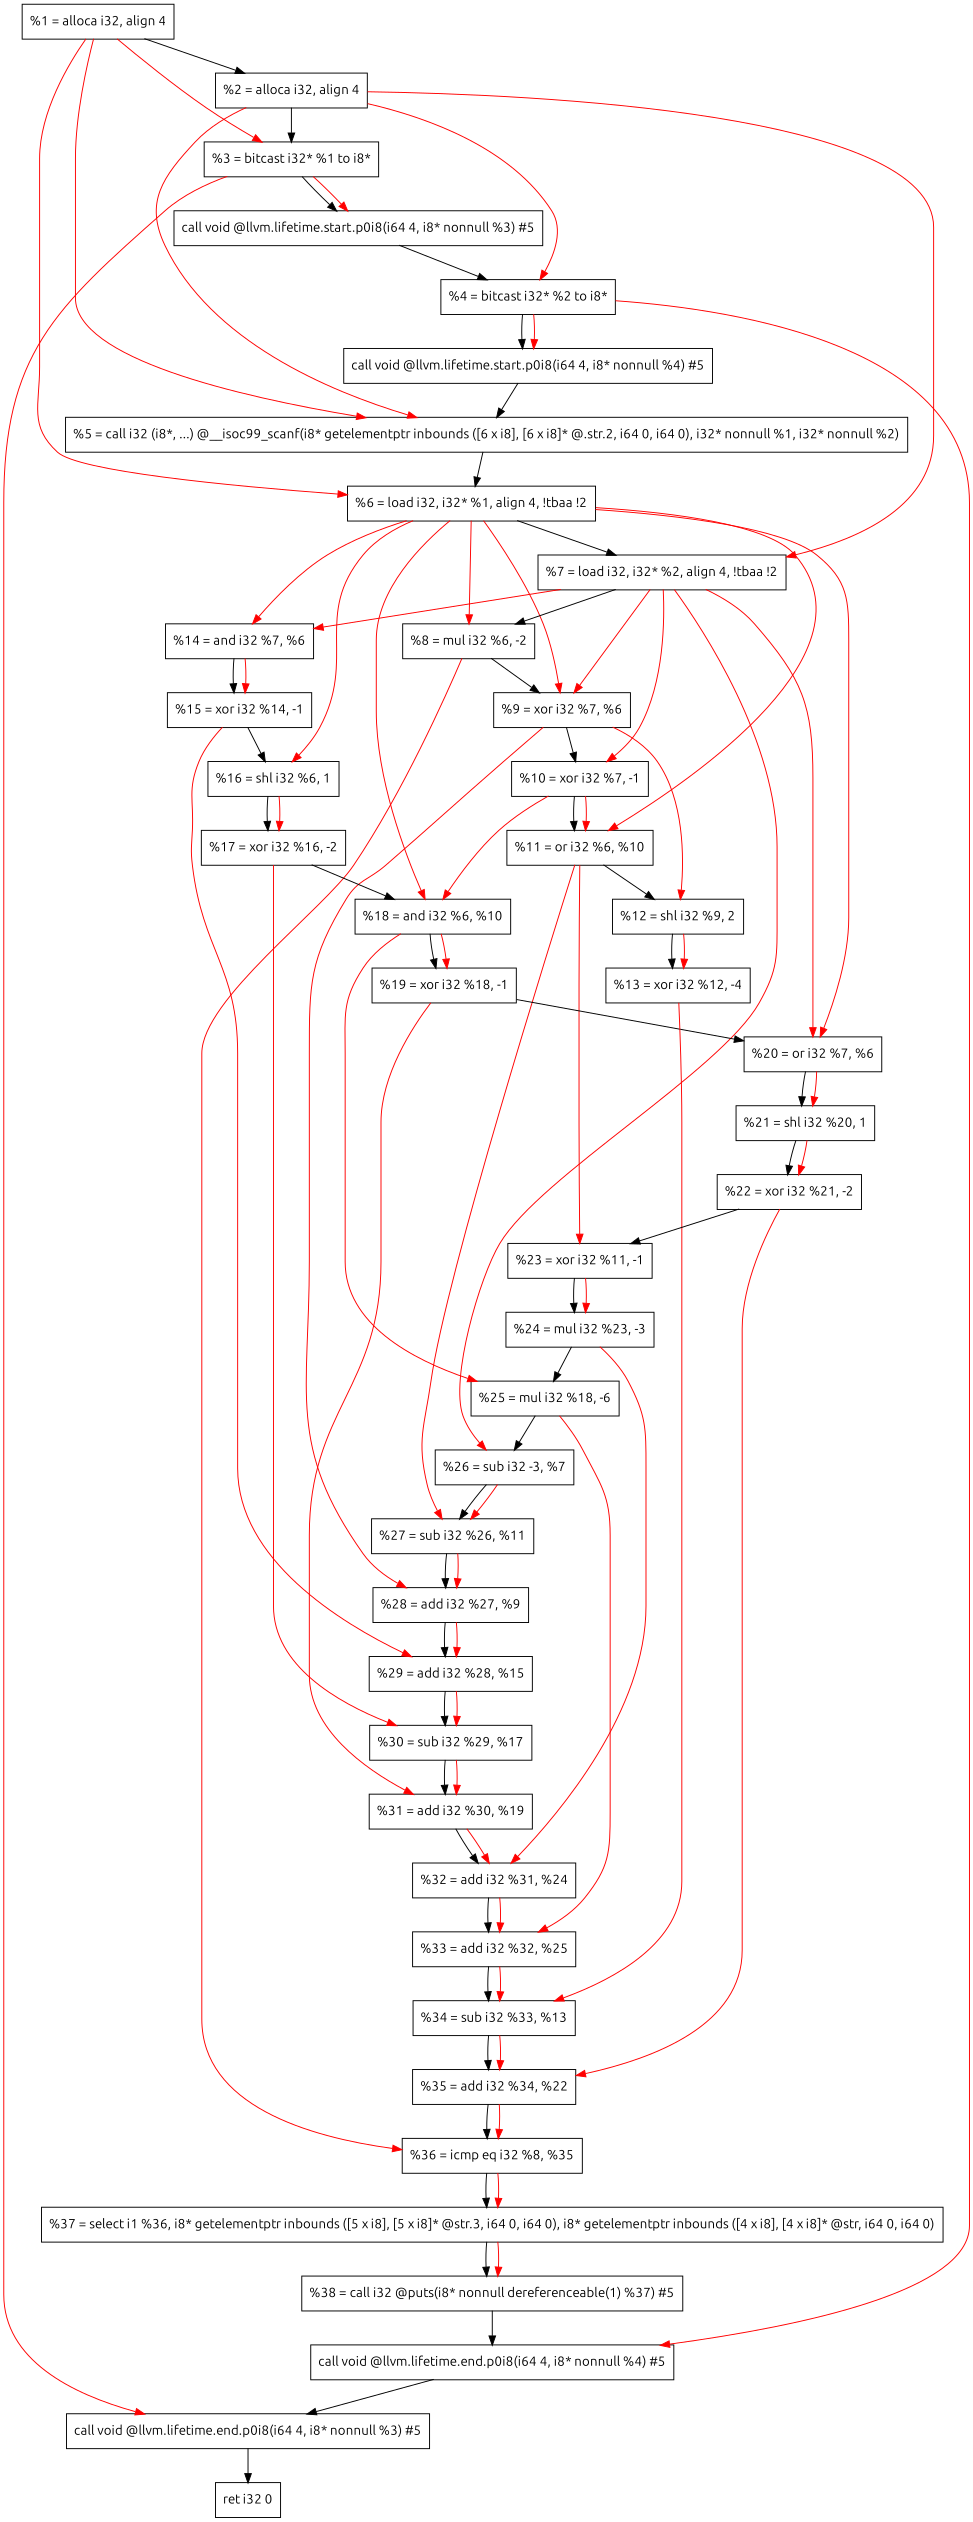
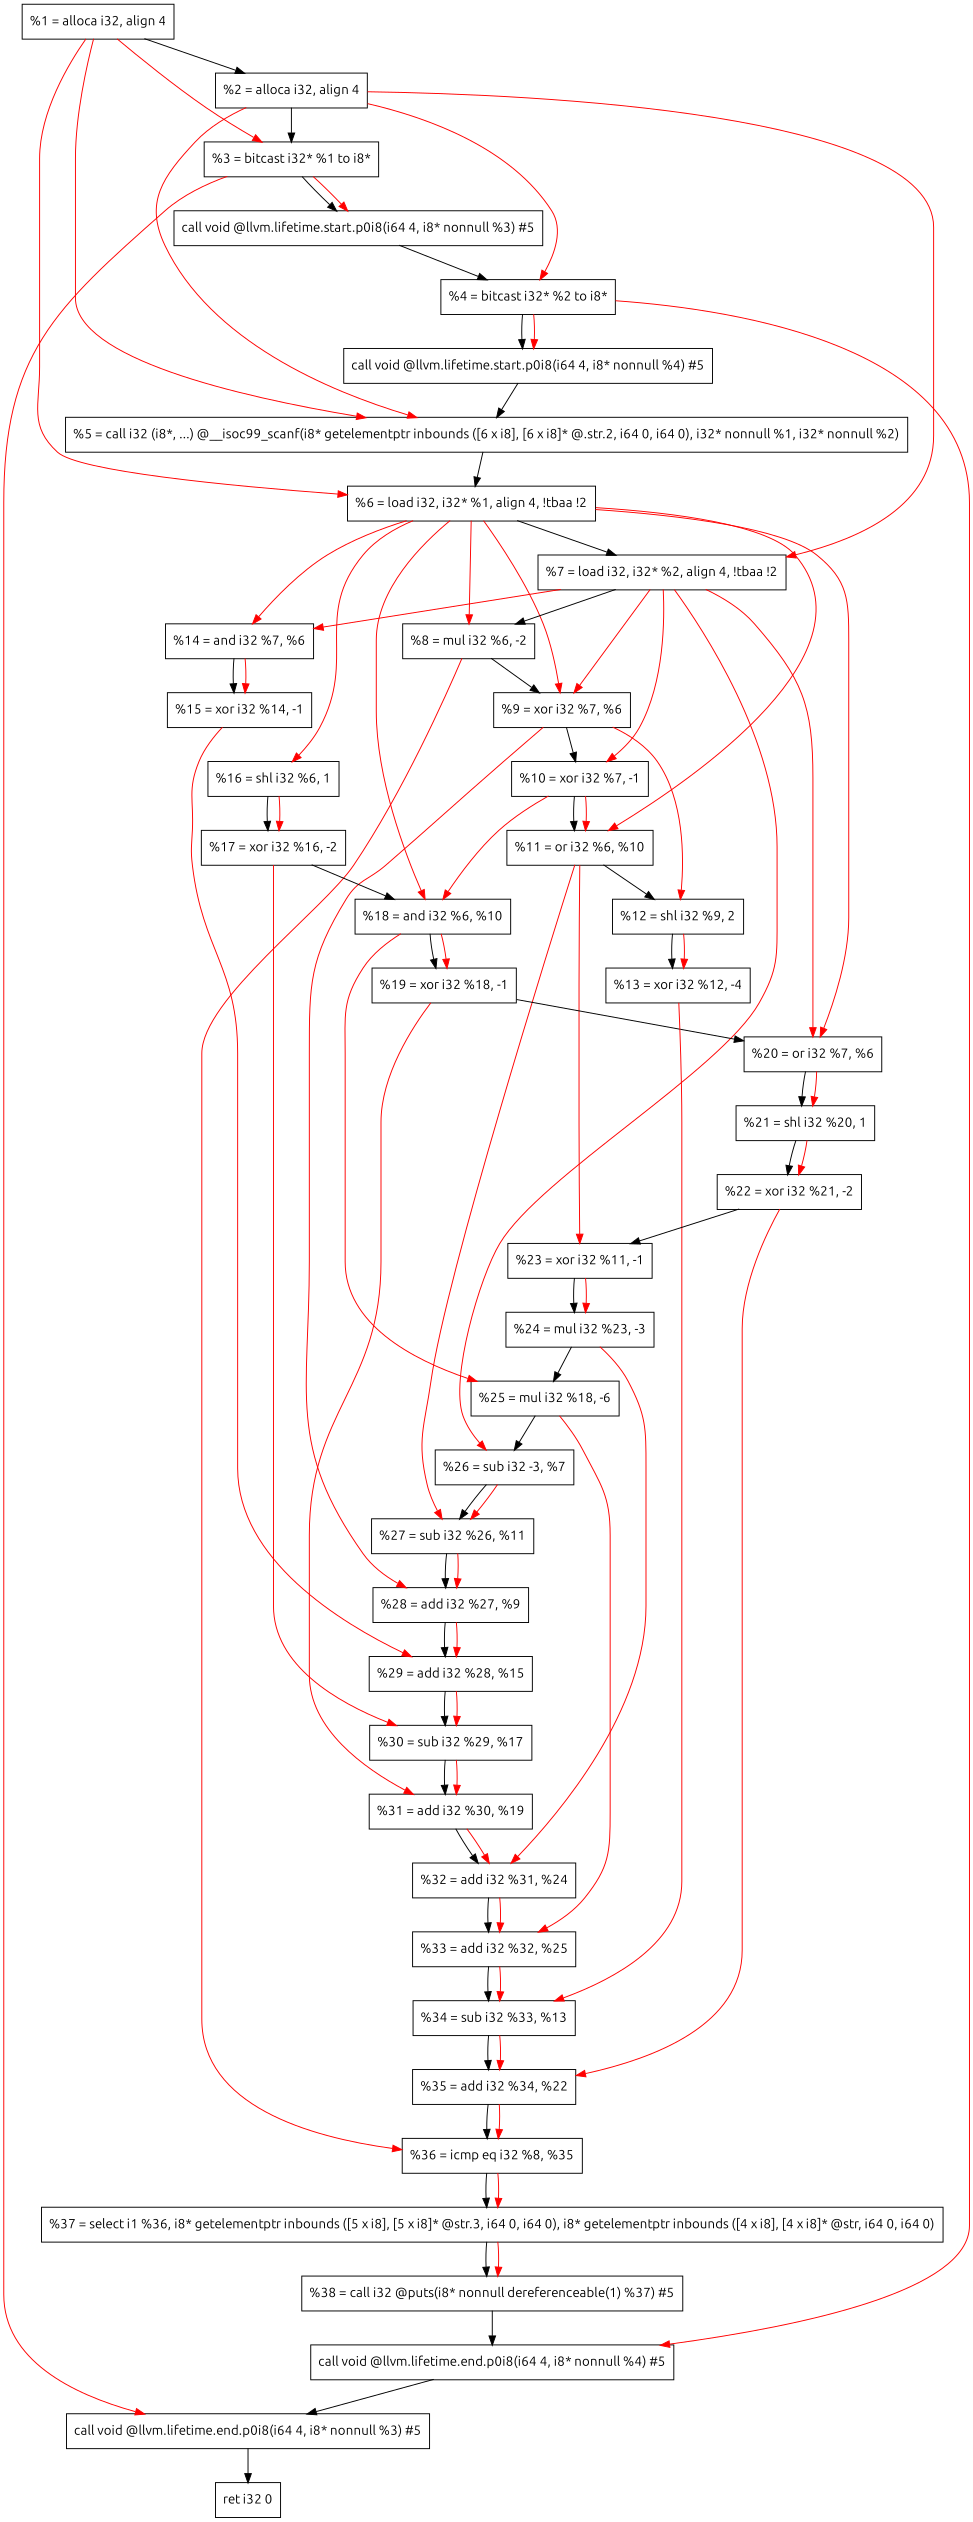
(254, 740) -> none
